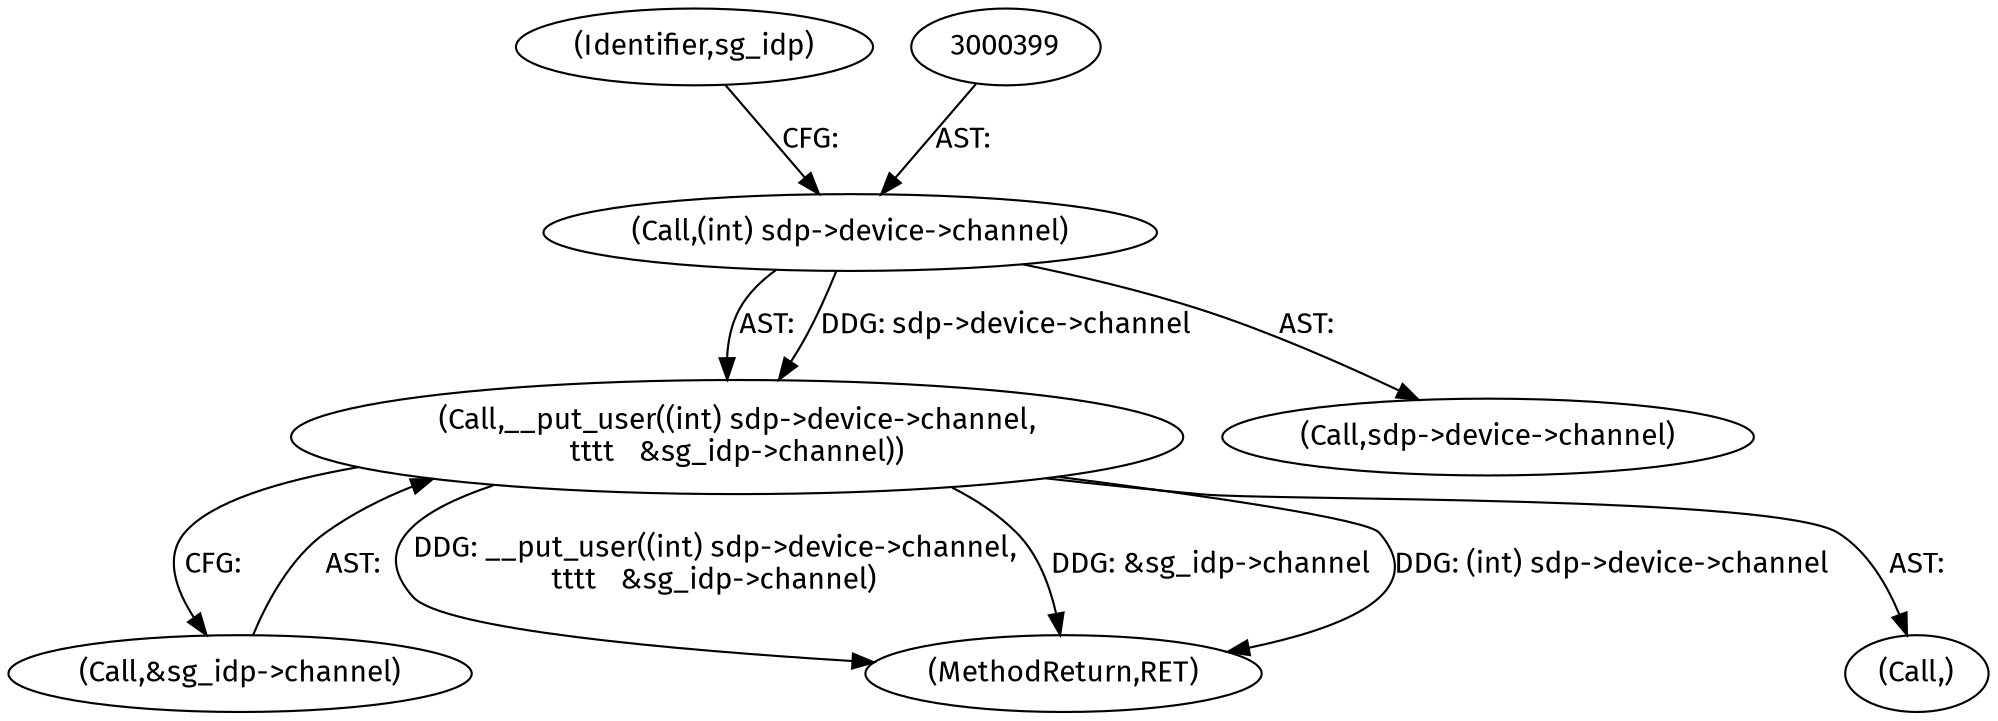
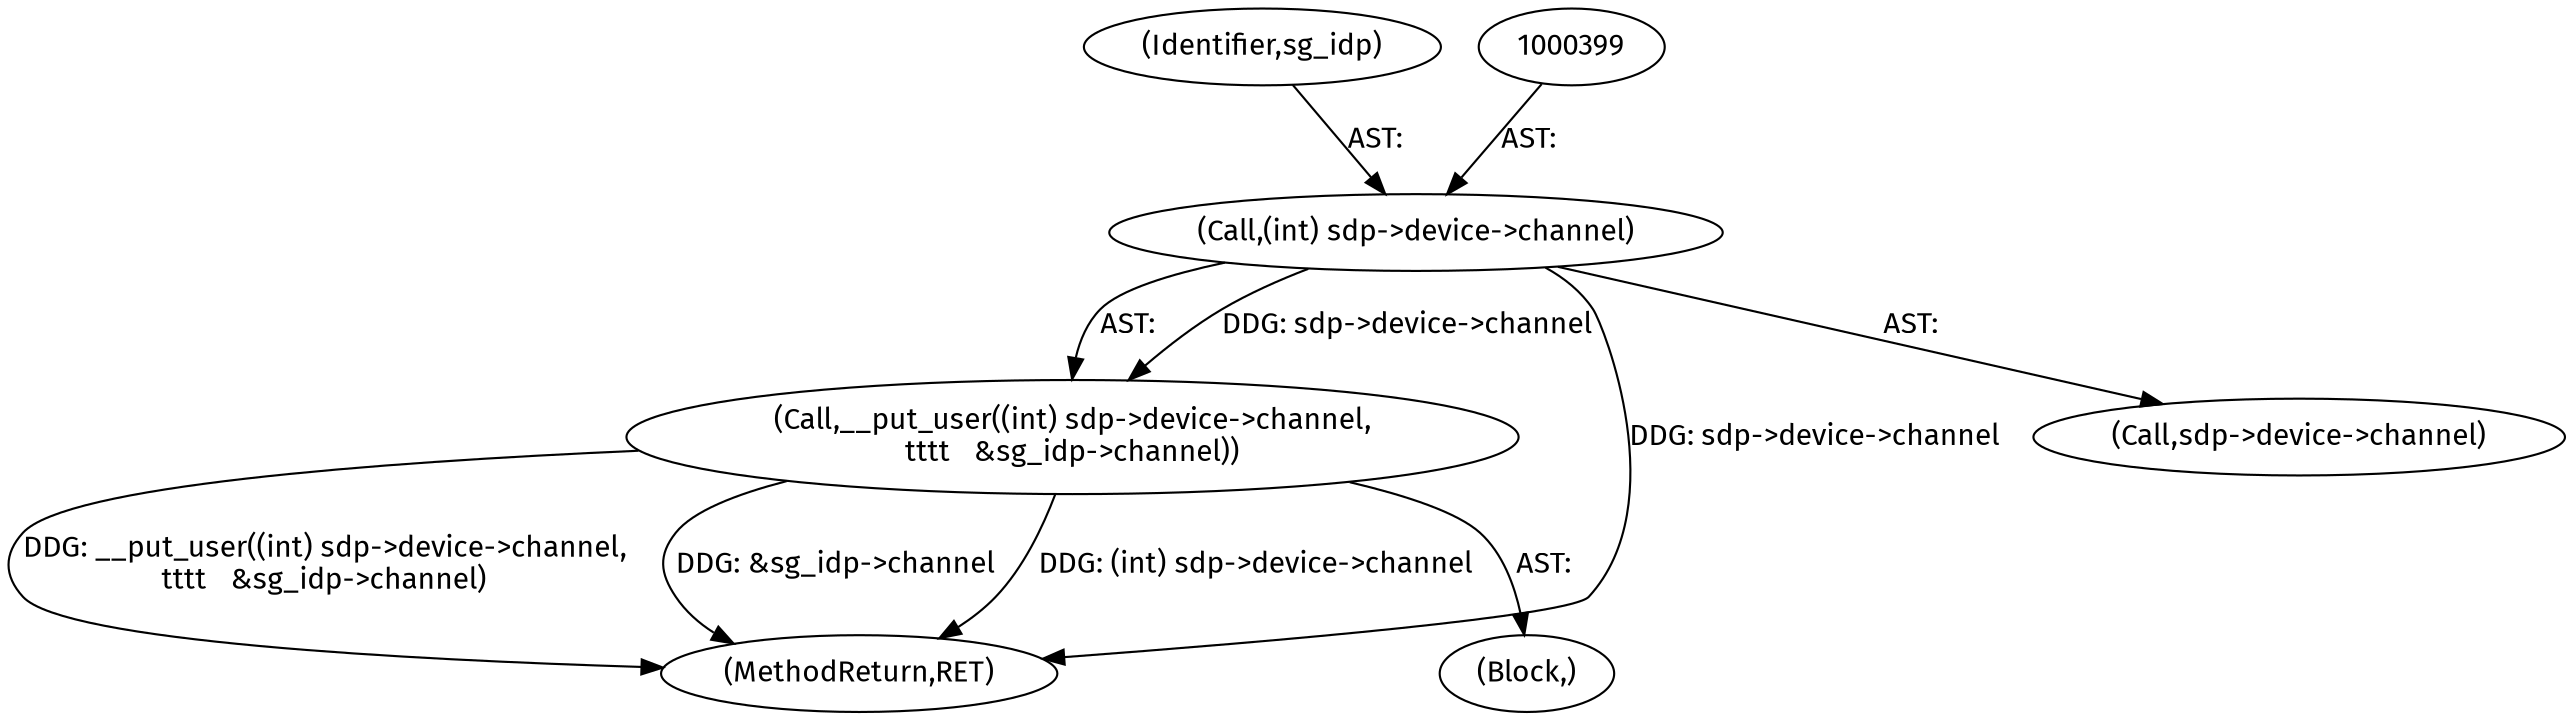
(1006, 47) -> (1572, 47)
(815, 140) -> (1380, 140)
none -> (1488, 618)
(240, 674) -> none
(1917, 674) -> (1527, 674)
